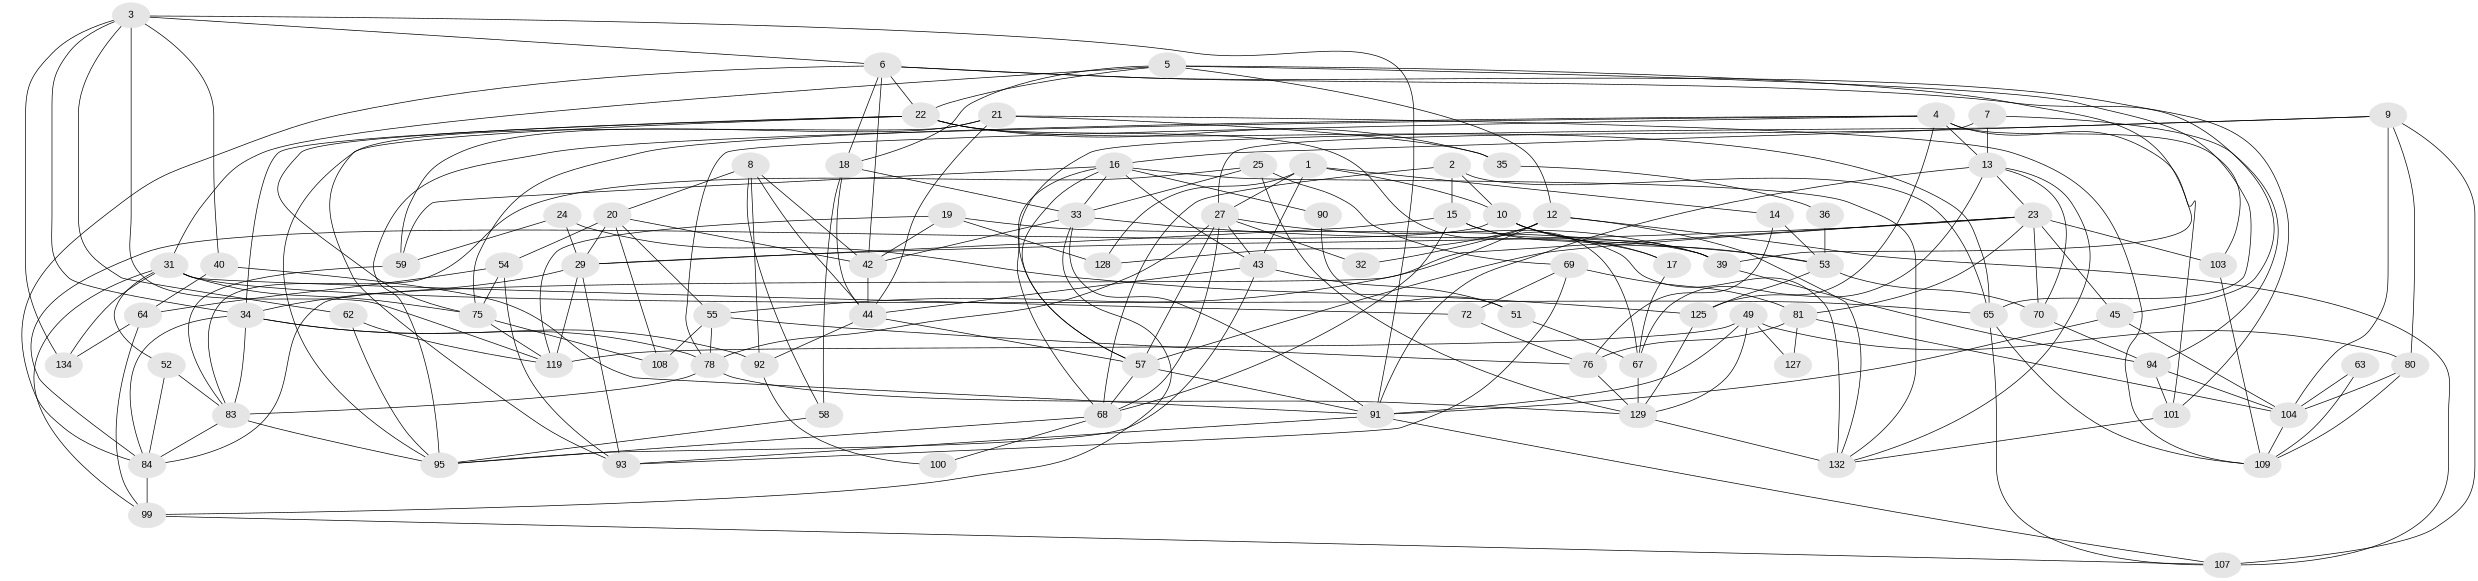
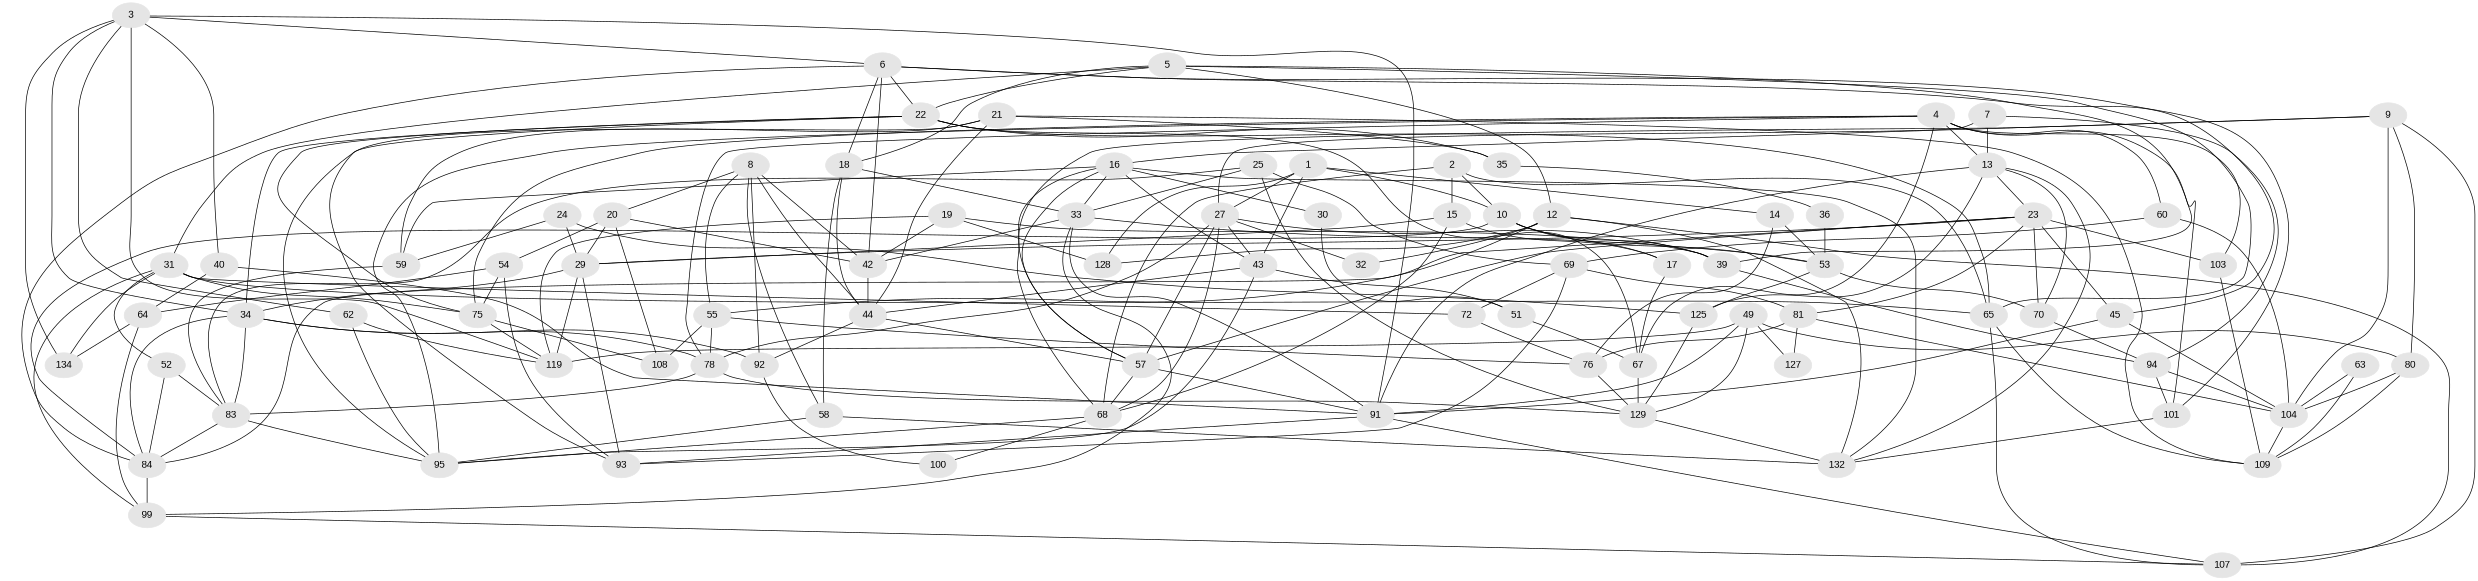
(1323, 215) -> (1323, 215)
none -> (2162, 215)
(662, 265) -> (706, 241)
(1640, 274) -> (1330, 440)
